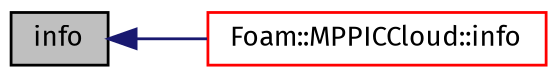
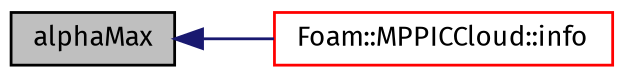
(60, 39) -> (93, 39)
